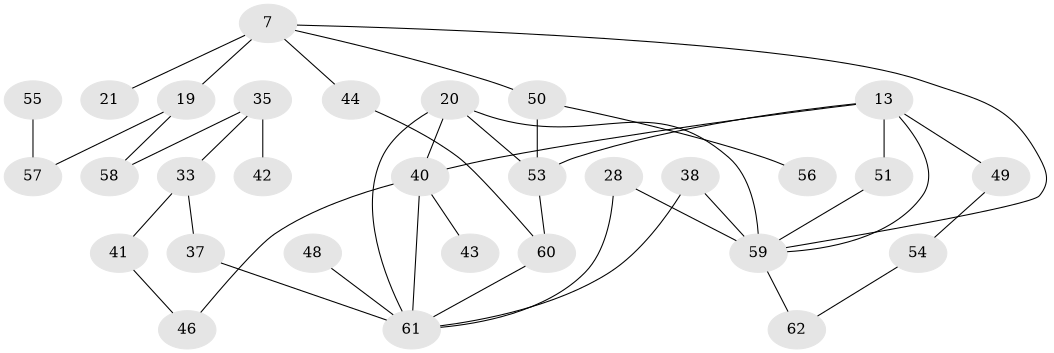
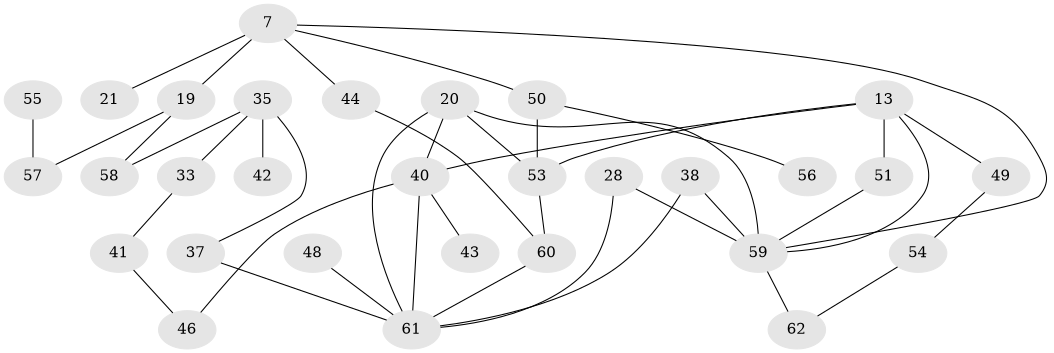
(191, 215) -> (299, 198)
